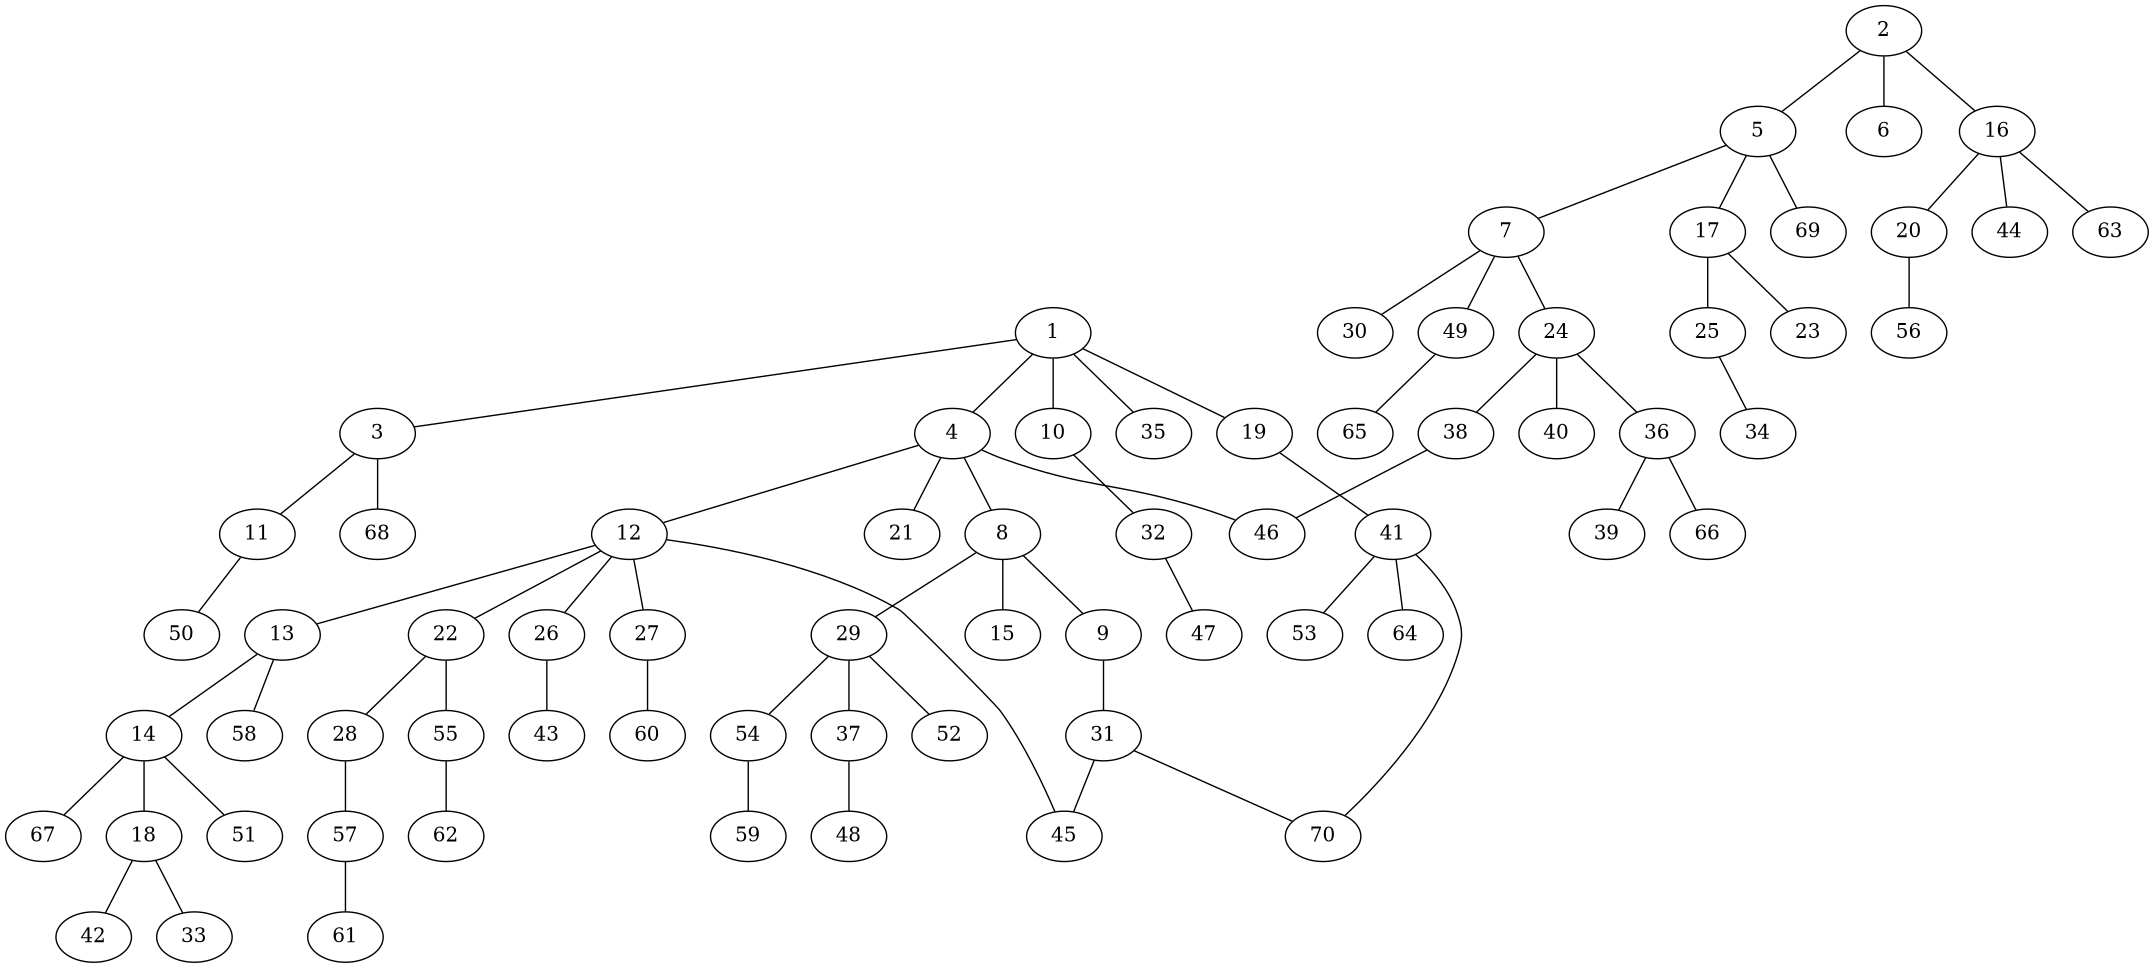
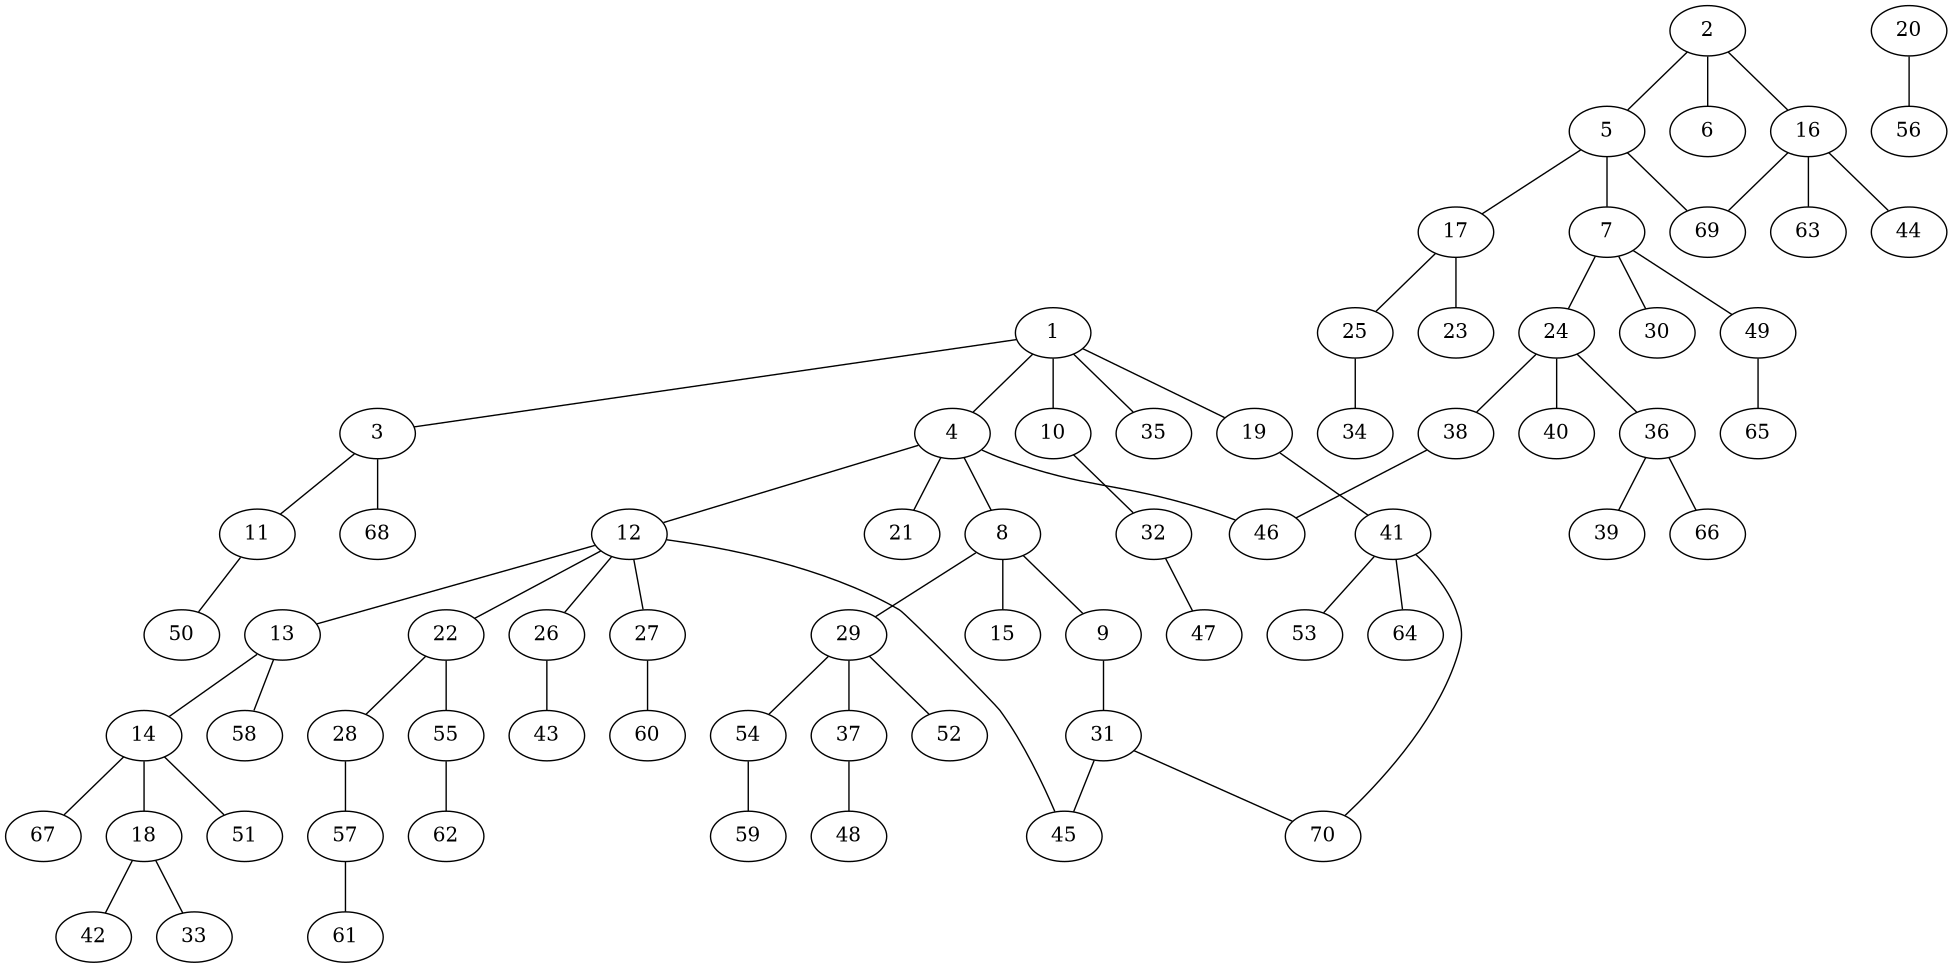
(1953, 182) -> (1758, 182)
